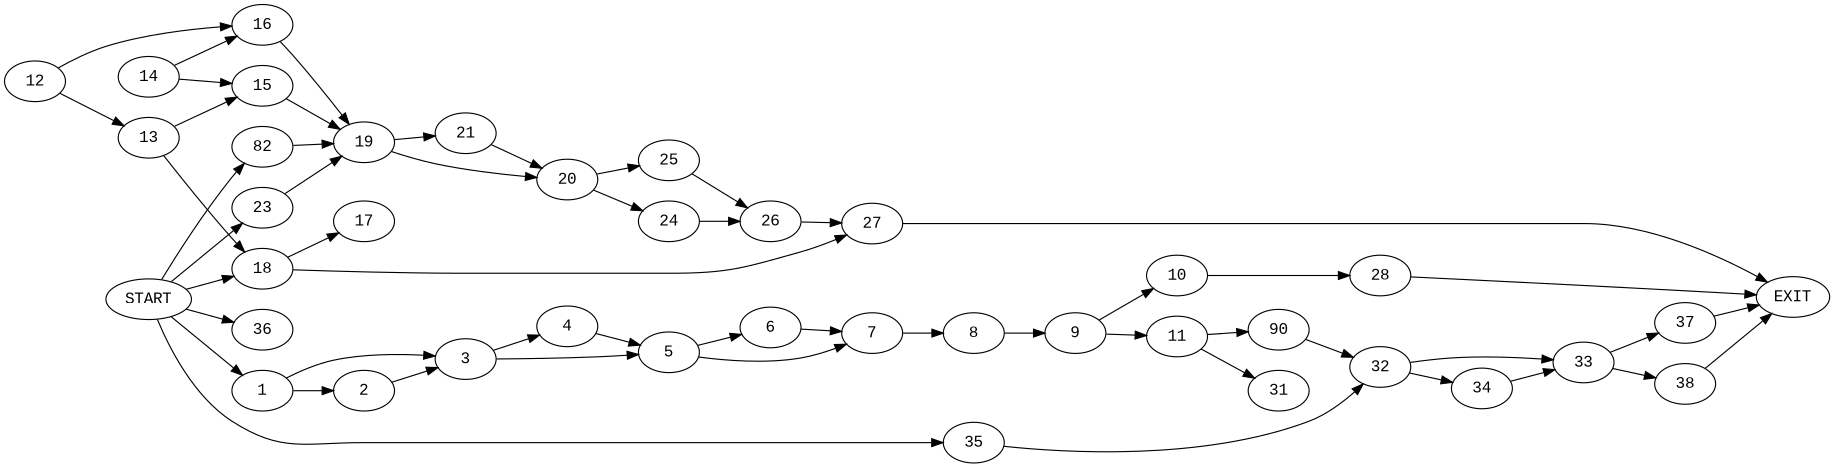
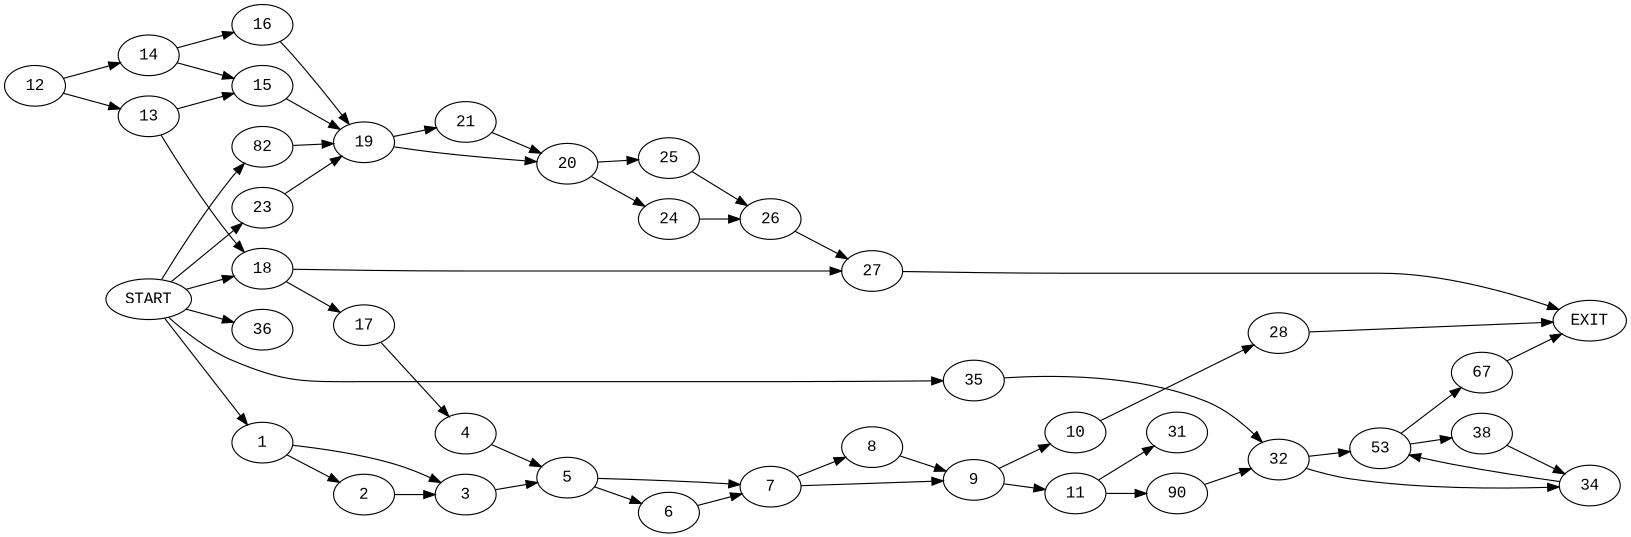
(137, 38) -> (86, 72)
(1685, 323) -> (1482, 373)
(511, 345) -> (410, 374)
(1734, 345) -> (1531, 457)
(1584, 362) -> (1380, 448)
none -> (867, 483)
